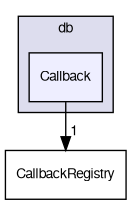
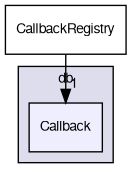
(66, 121) -> (66, 75)
